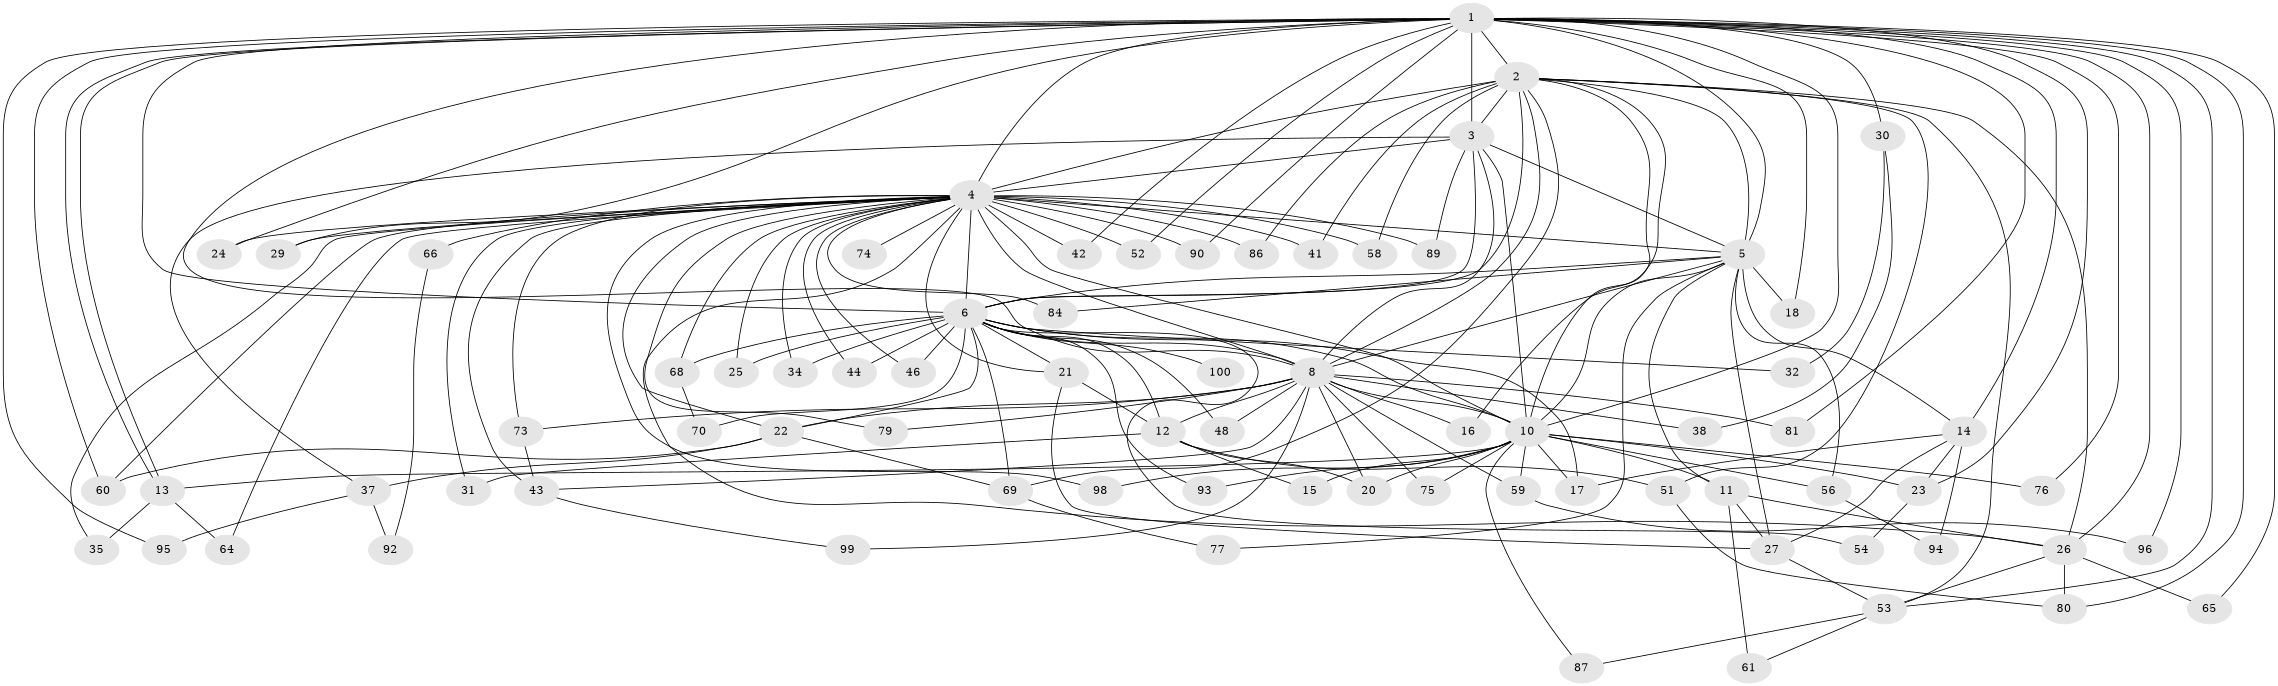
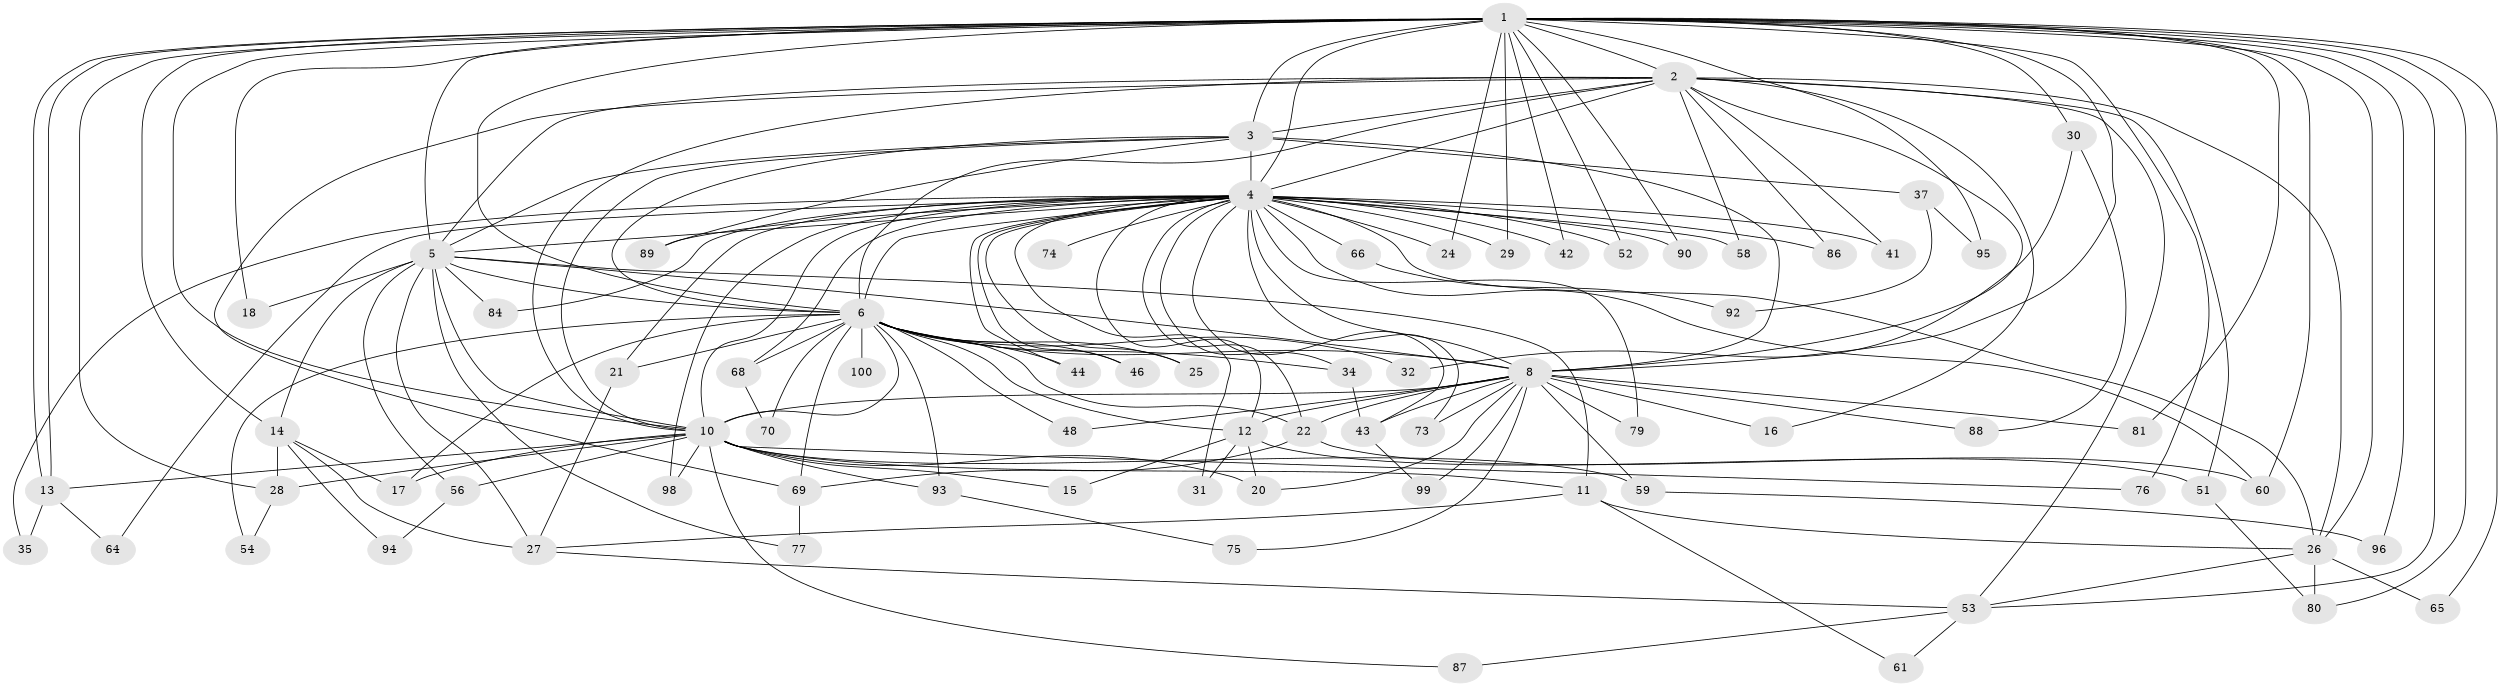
(1105, 396) -> (1101, 305)
(1700, 432) -> (1977, 432)
(529, 461) -> (1356, 402)
(1478, 461) -> (1075, 518)
(557, 464) -> none
(1919, 491) -> (277, 491)
